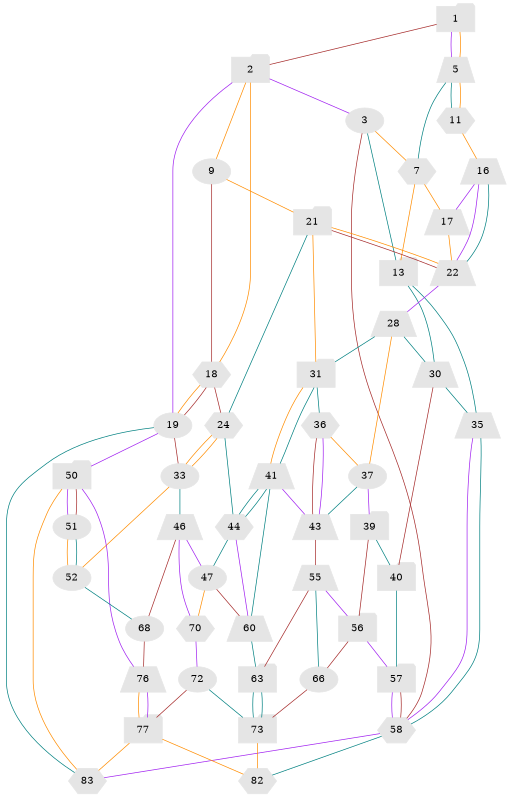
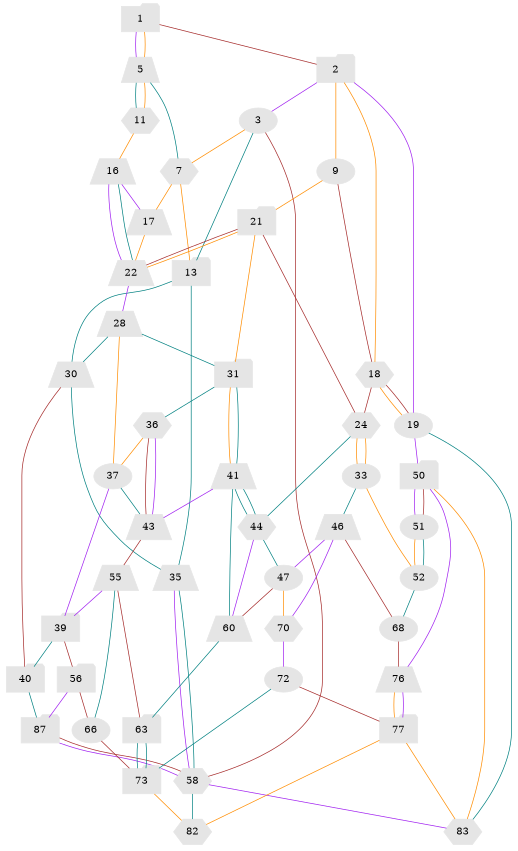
(268, 324) -> (309, 324)
(176, 451) -> none
(337, 603) -> (88, 603)
(397, 679) -> (40, 730)
